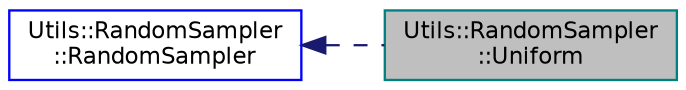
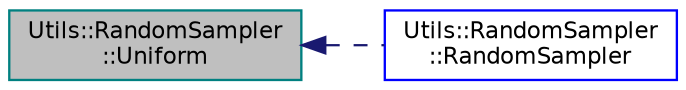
(355, 45) -> (355, 45)
